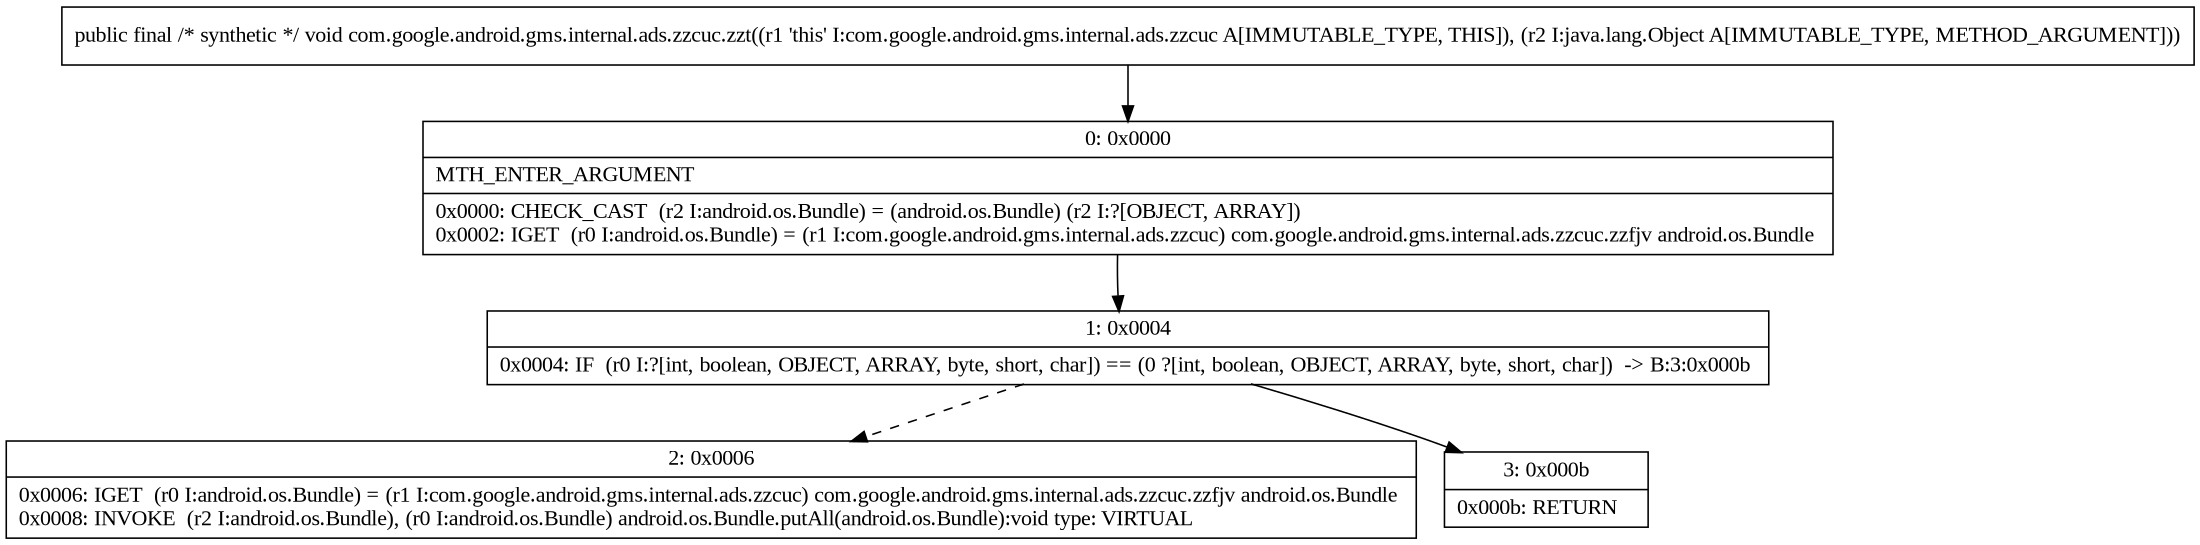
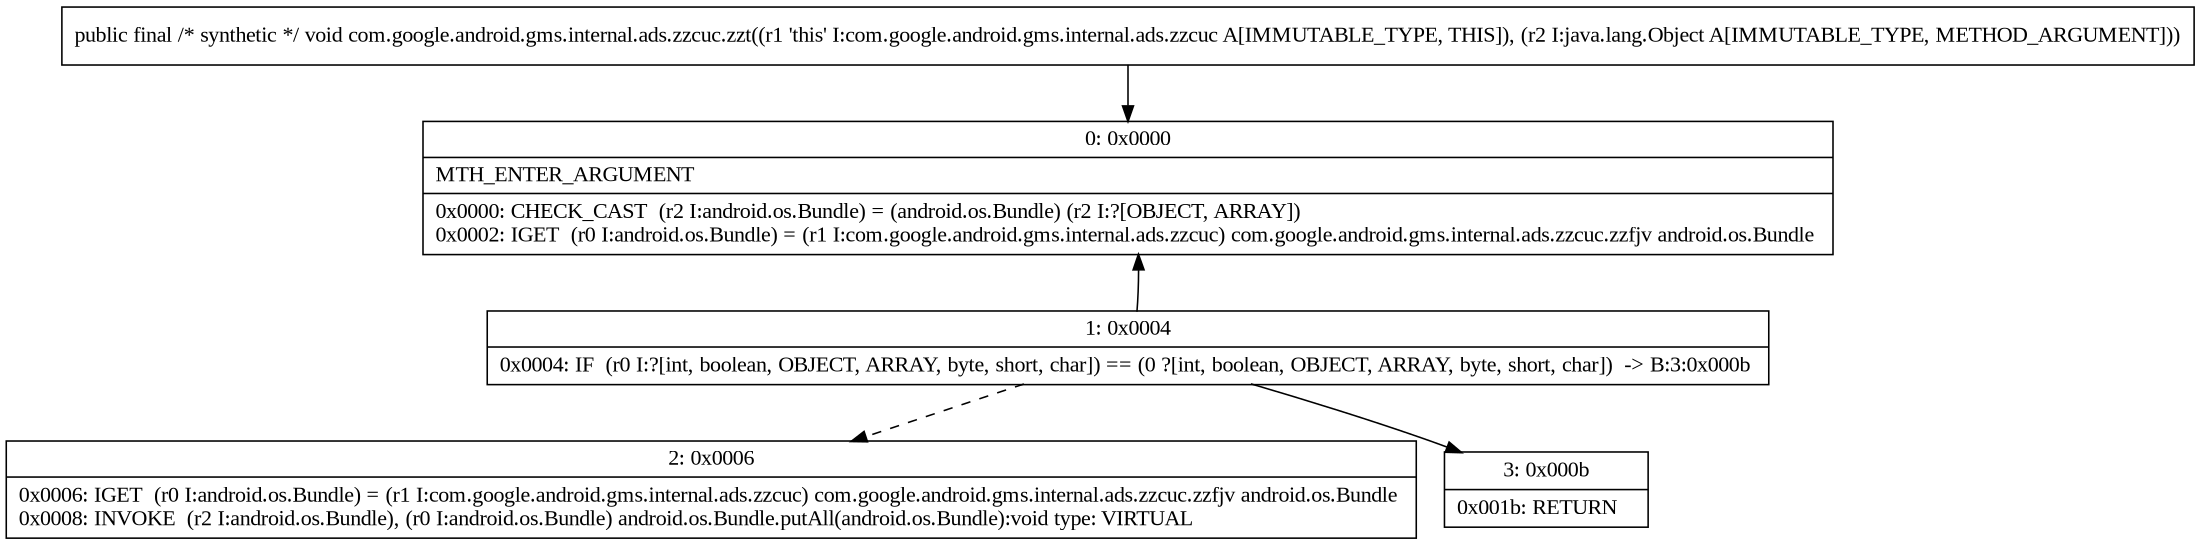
(1117, 275) -> (1138, 291)
(1546, 508) -> (1546, 508)
